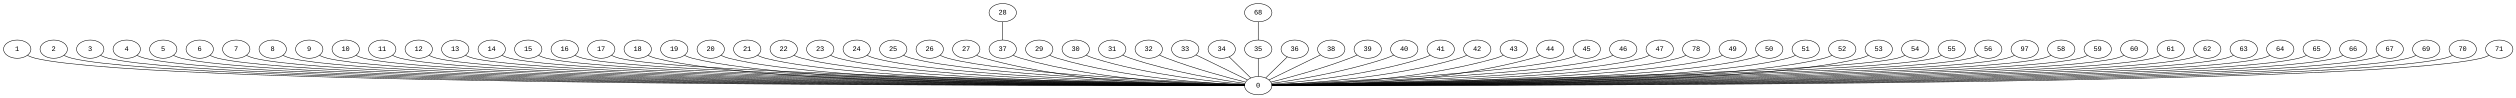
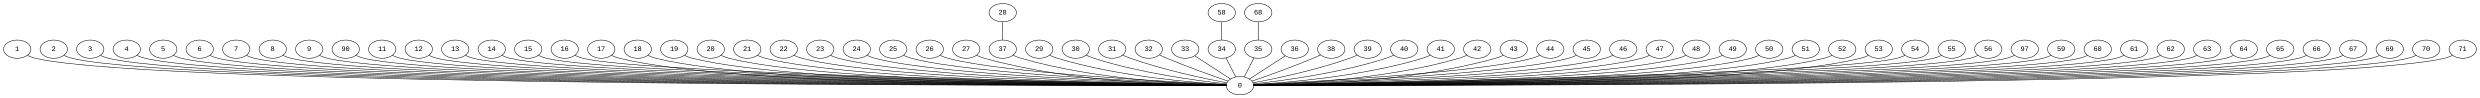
(346, 49) -> (346, 49)
(1696, 49) -> (1696, 49)
(1662, 78) -> (1222, 31)
